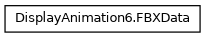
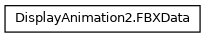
(103, 19) -> (103, 19)
